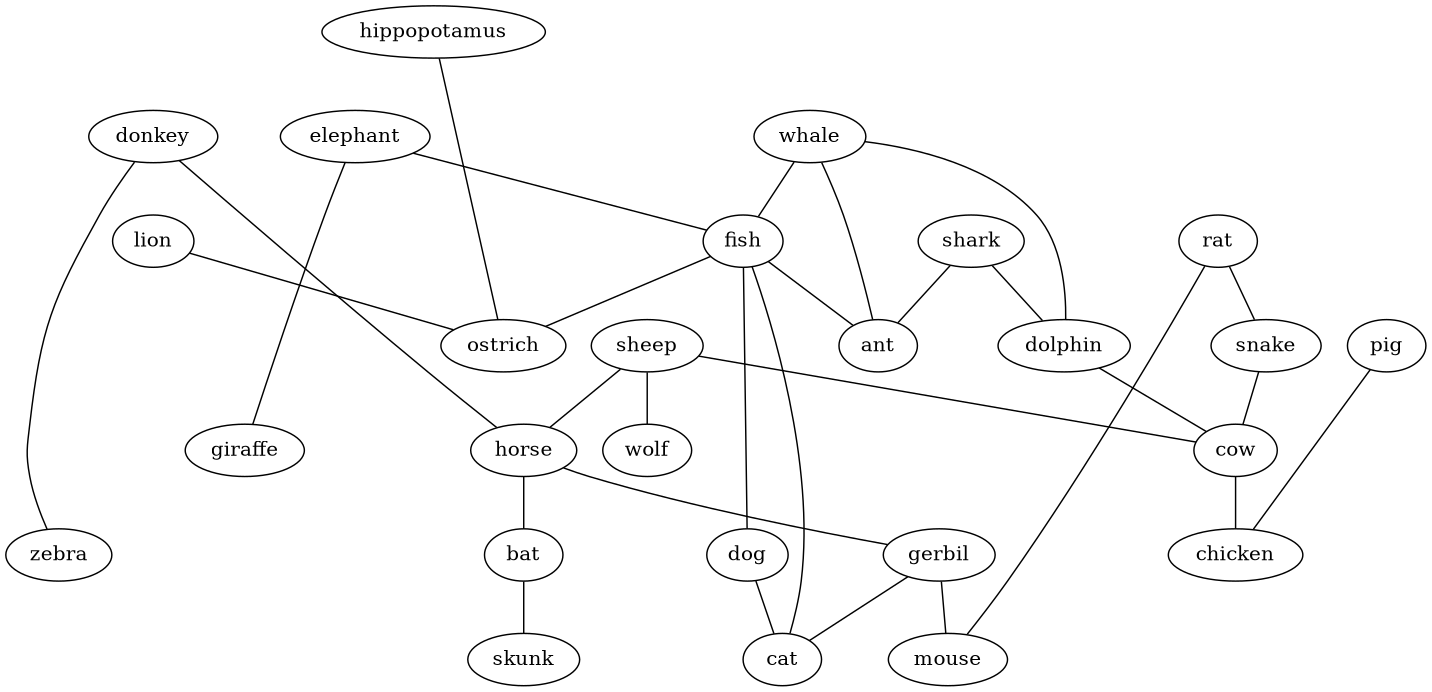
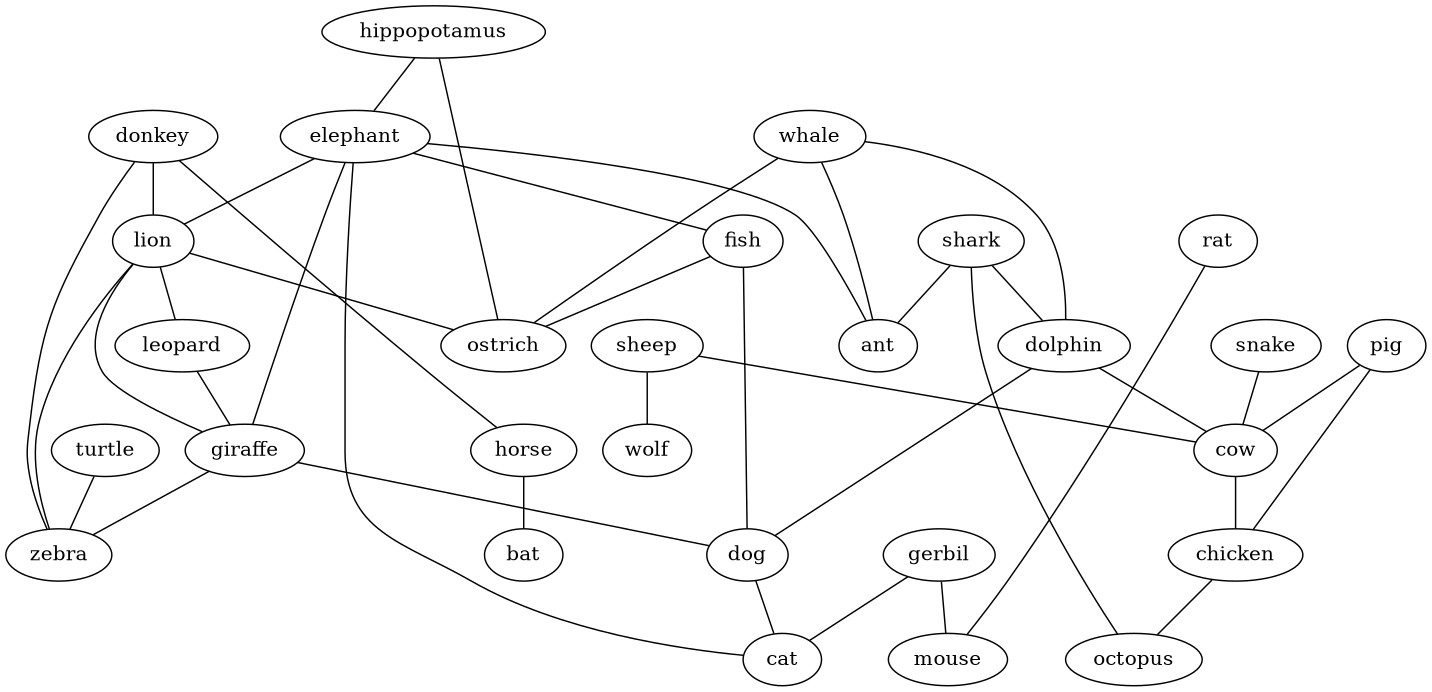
none -> (394, 84)
none -> (153, 189)
(776, 189) -> (655, 239)
none -> (249, 191)
(1242, 293) -> none
(811, 294) -> (677, 177)
none -> (182, 346)
none -> (102, 371)
none -> (52, 386)
(585, 398) -> none
none -> (1311, 398)
(798, 448) -> (384, 533)
none -> (105, 450)
none -> (903, 452)
none -> (151, 503)
none -> (503, 504)
(724, 511) -> none
(524, 660) -> none
none -> (1134, 660)
